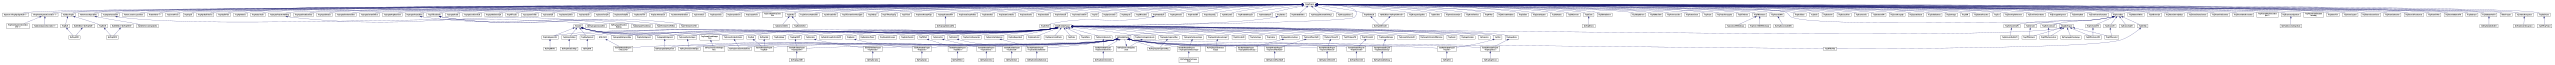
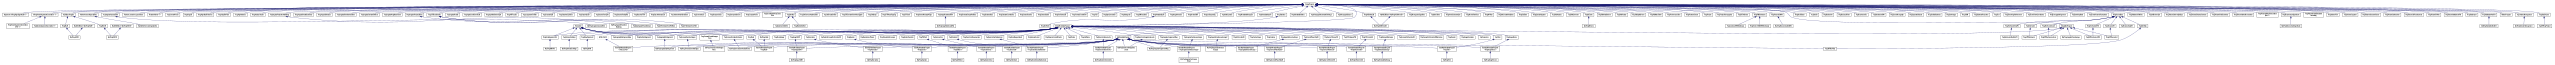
none -> (1622, 15)
(1125, 42) -> (1124, 44)
